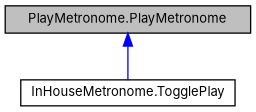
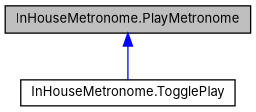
(128, 19) -> (128, 19)
